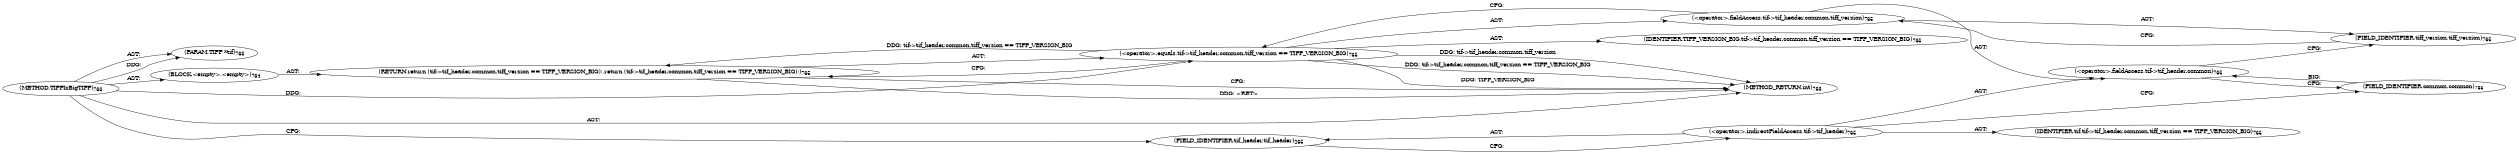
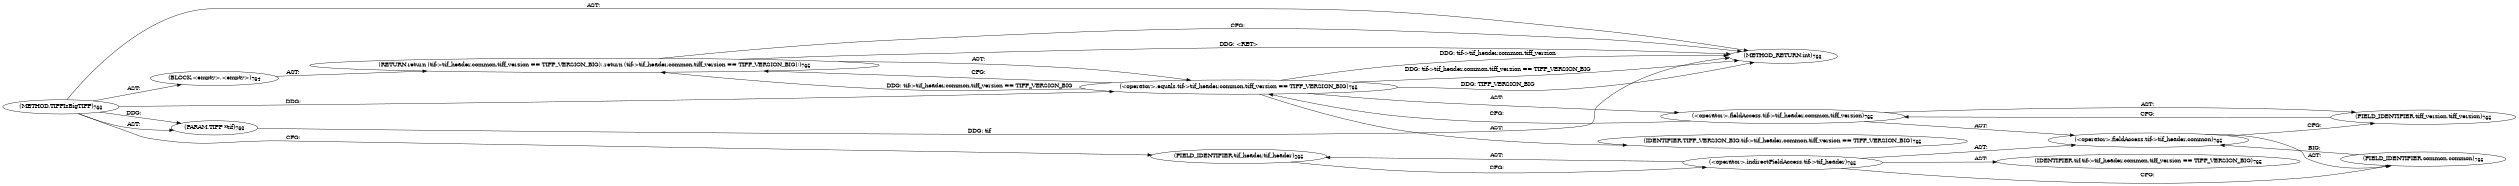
(2315, 84) -> (2315, 156)
none -> (1004, 134)
